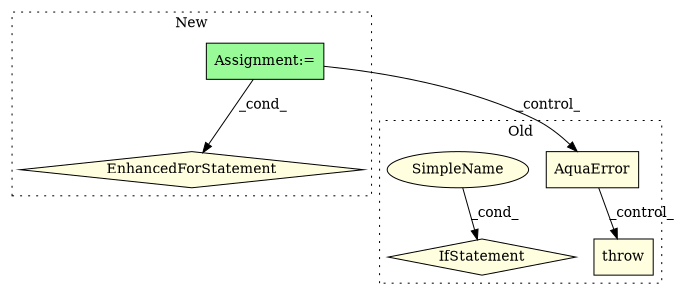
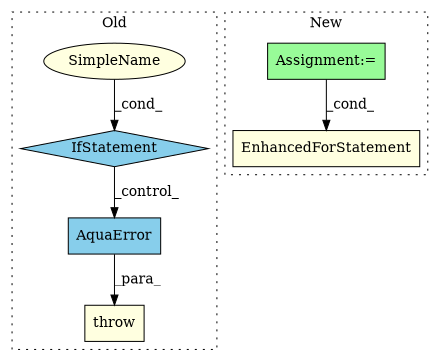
(453, 89) -> (114, 187)
(192, 170) -> (326, 149)
(592, 170) -> (114, 236)
(642, 213) -> (138, 280)
(482, 257) -> (114, 149)
